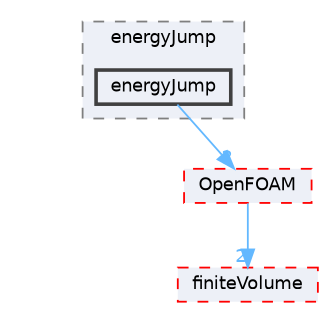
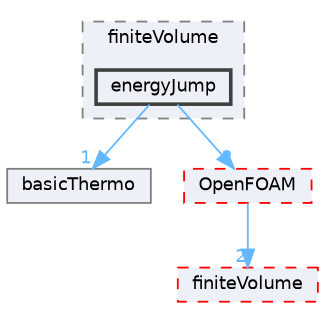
(163, 39) -> (163, 39)
none -> (79, 186)
